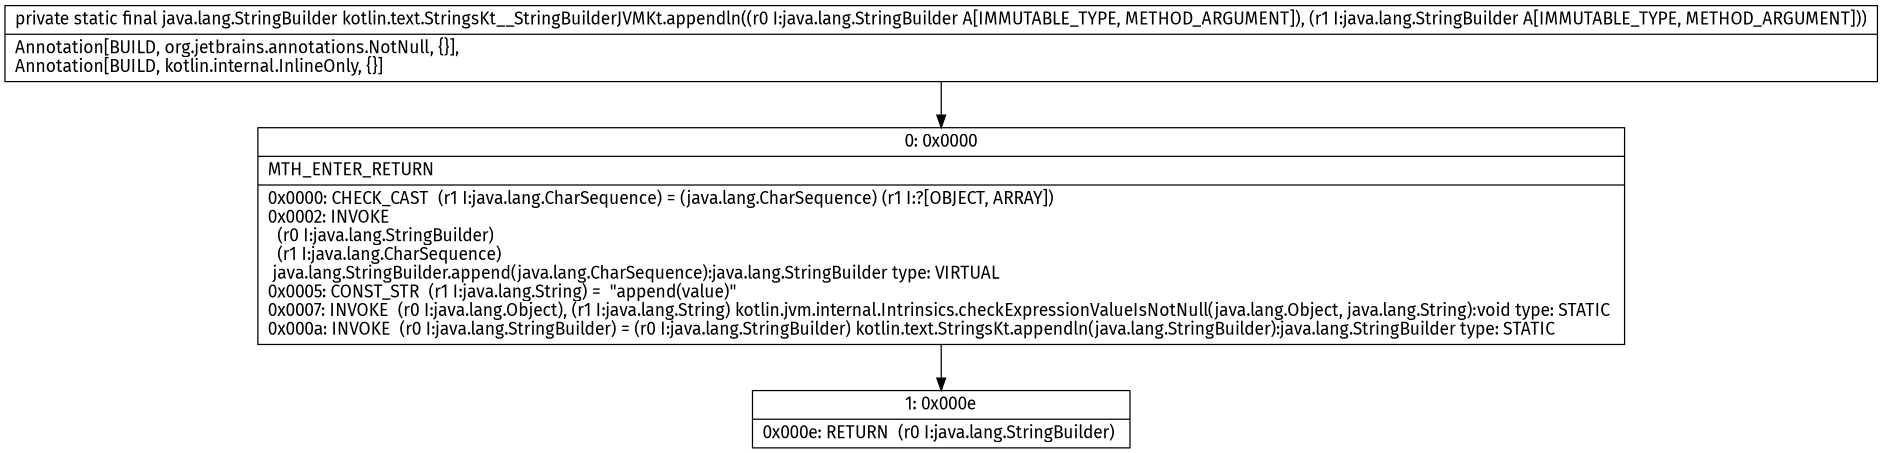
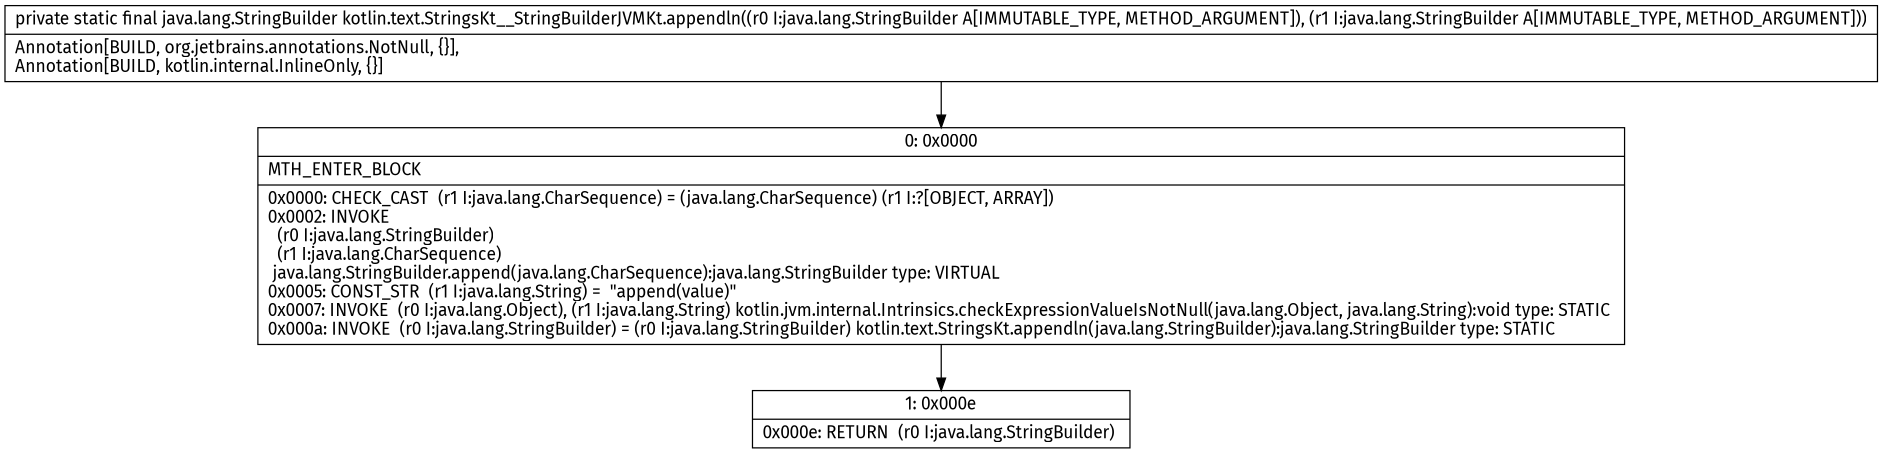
(351, 170) -> (345, 170)
